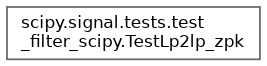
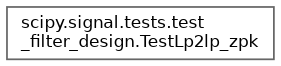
(133, 33) -> (140, 33)
